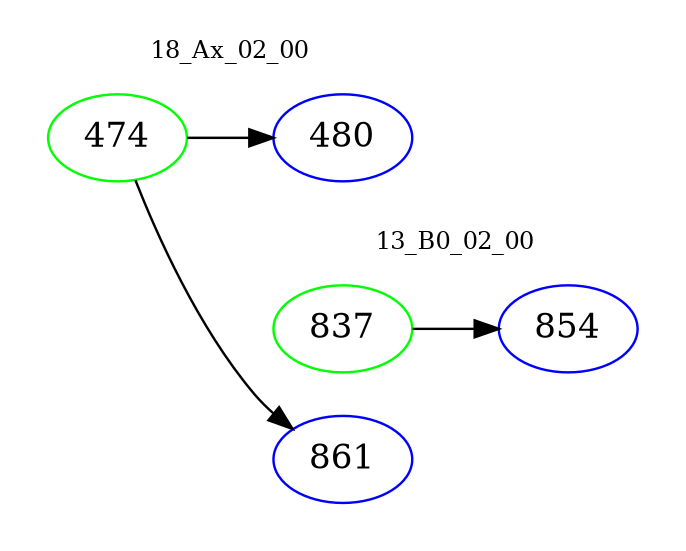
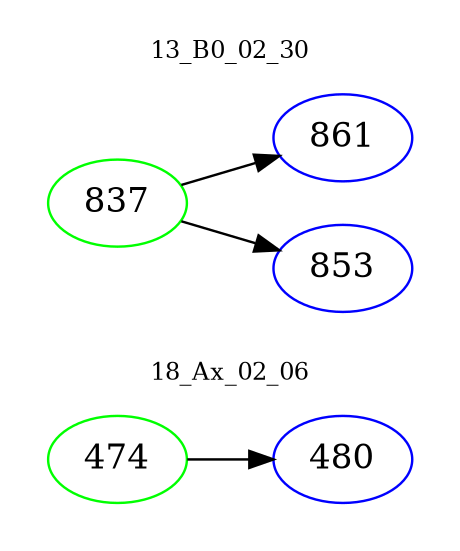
(230, 52) -> (230, 374)
(456, 243) -> (230, 52)
(193, 304) -> (218, 174)
(568, 329) -> (343, 268)
